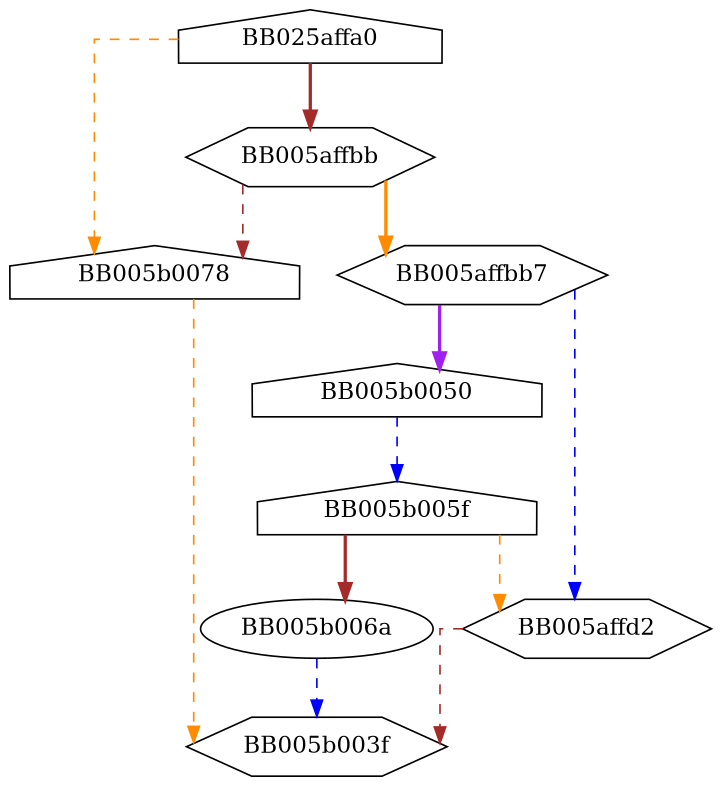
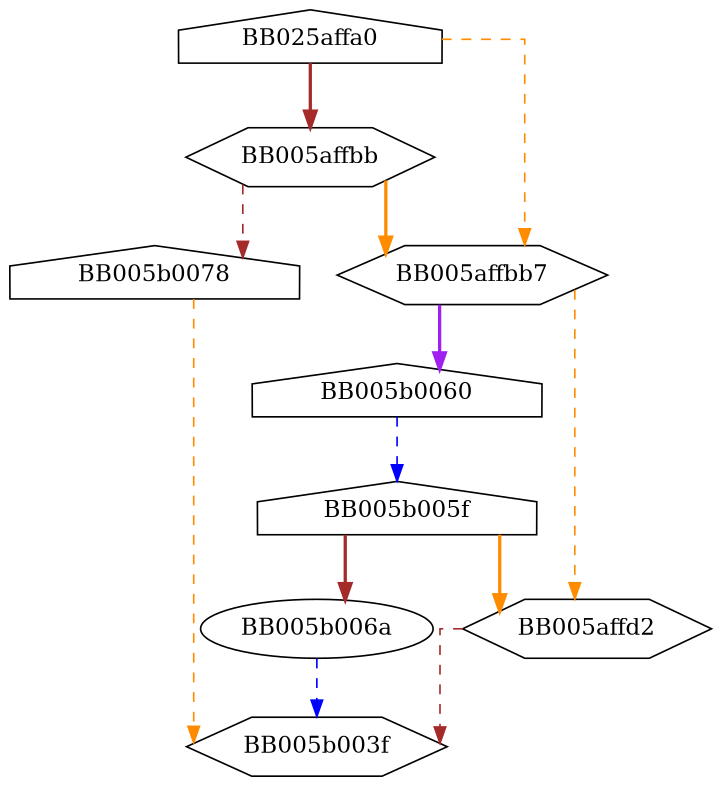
(94, 96) -> (525, 93)
(397, 393) -> (397, 393)
(575, 436) -> (575, 436)
(500, 565) -> (500, 565)
